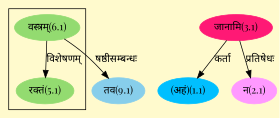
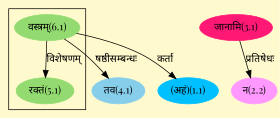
(214, 56) -> (126, 48)
(118, 91) -> (118, 91)
(254, 91) -> (254, 91)
